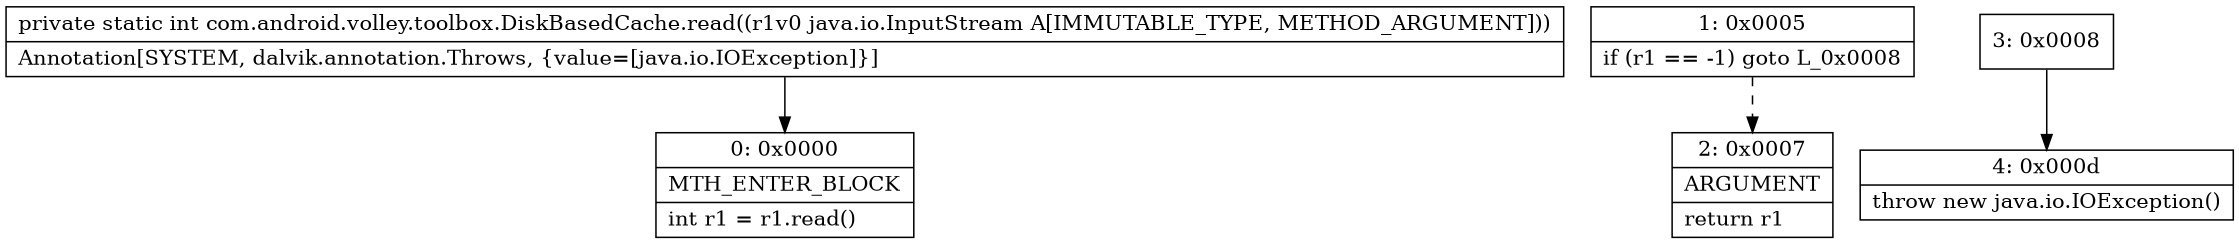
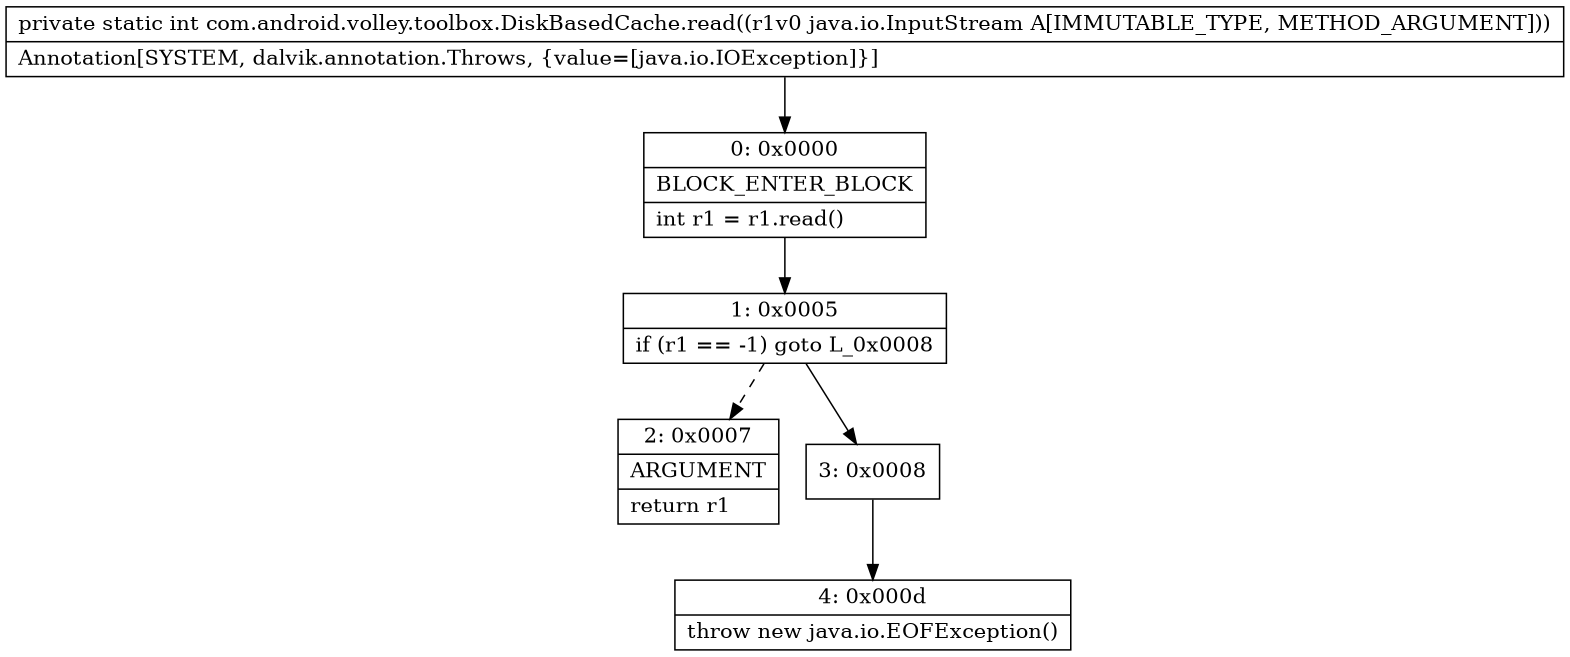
(785, 184) -> (785, 184)
(2047, 202) -> (873, 632)
none -> (785, 258)
none -> (827, 397)
